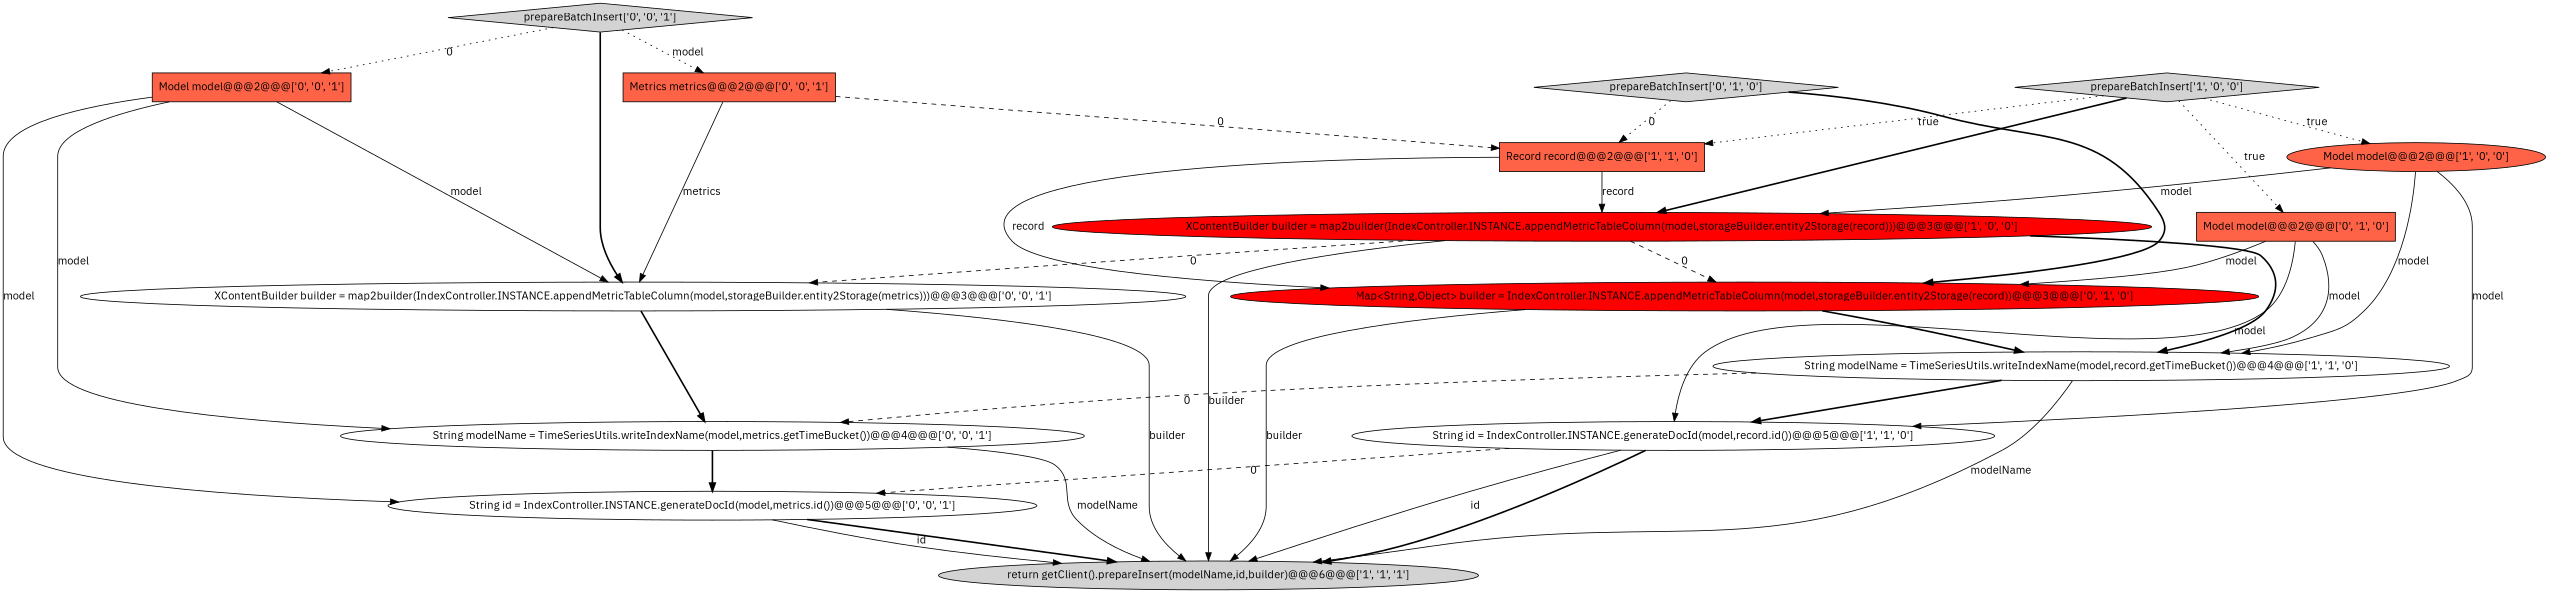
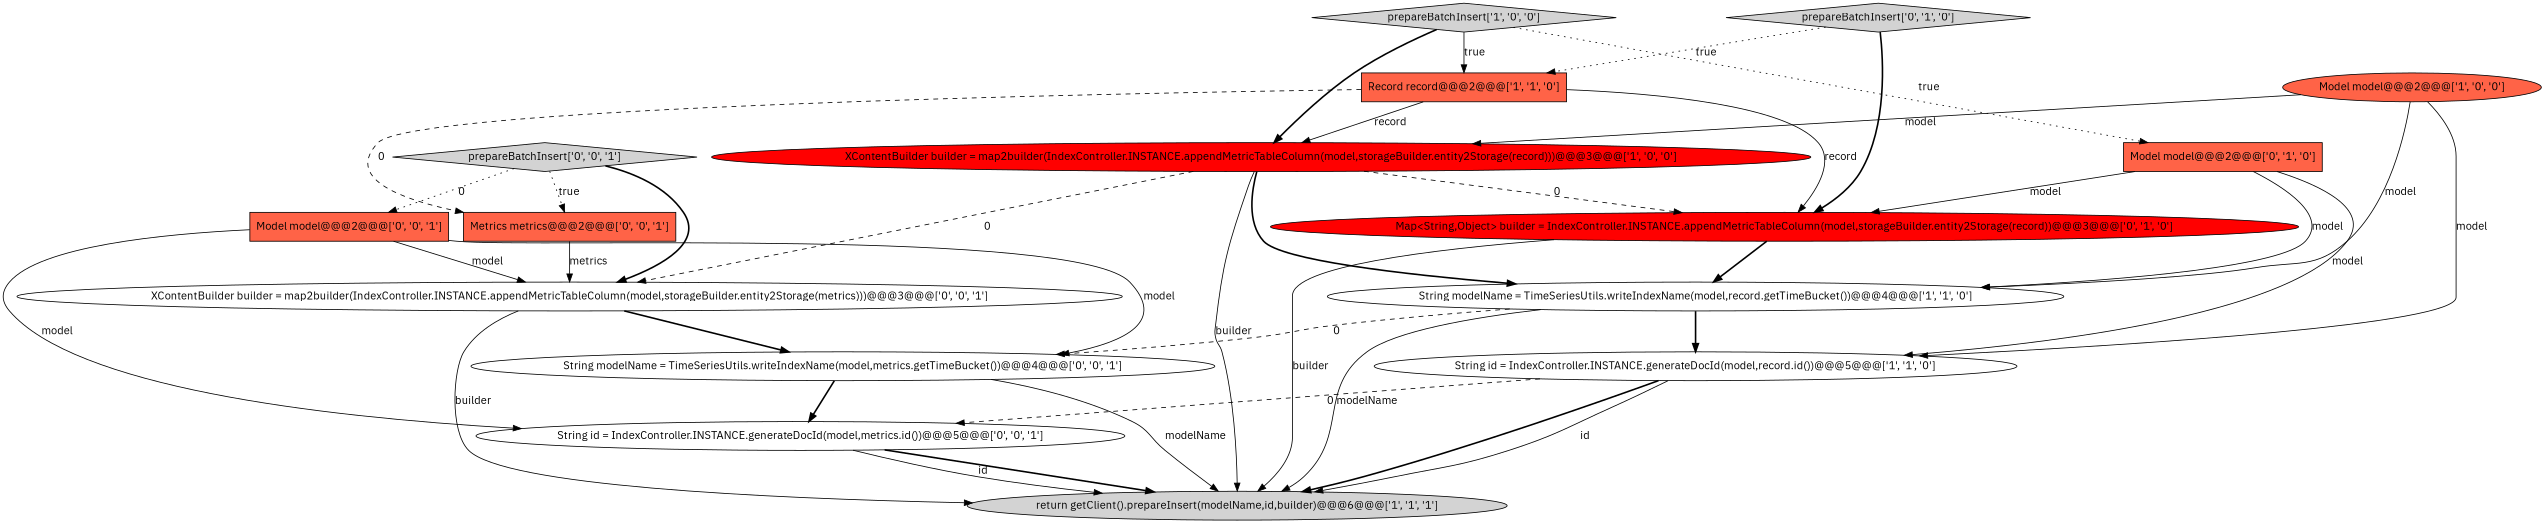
(688, 52) -> (569, 192)
(1908, 119) -> (1464, 48)
(2283, 120) -> none
(1163, 122) -> (804, 104)
(1652, 122) -> (1706, 52)
